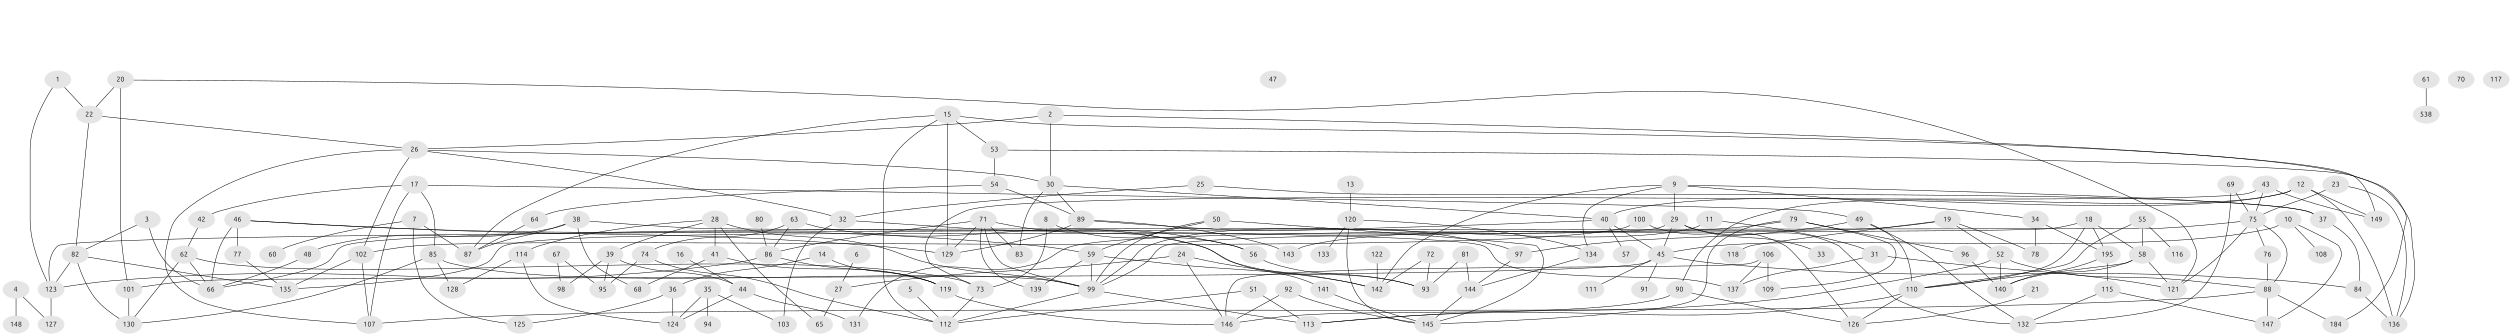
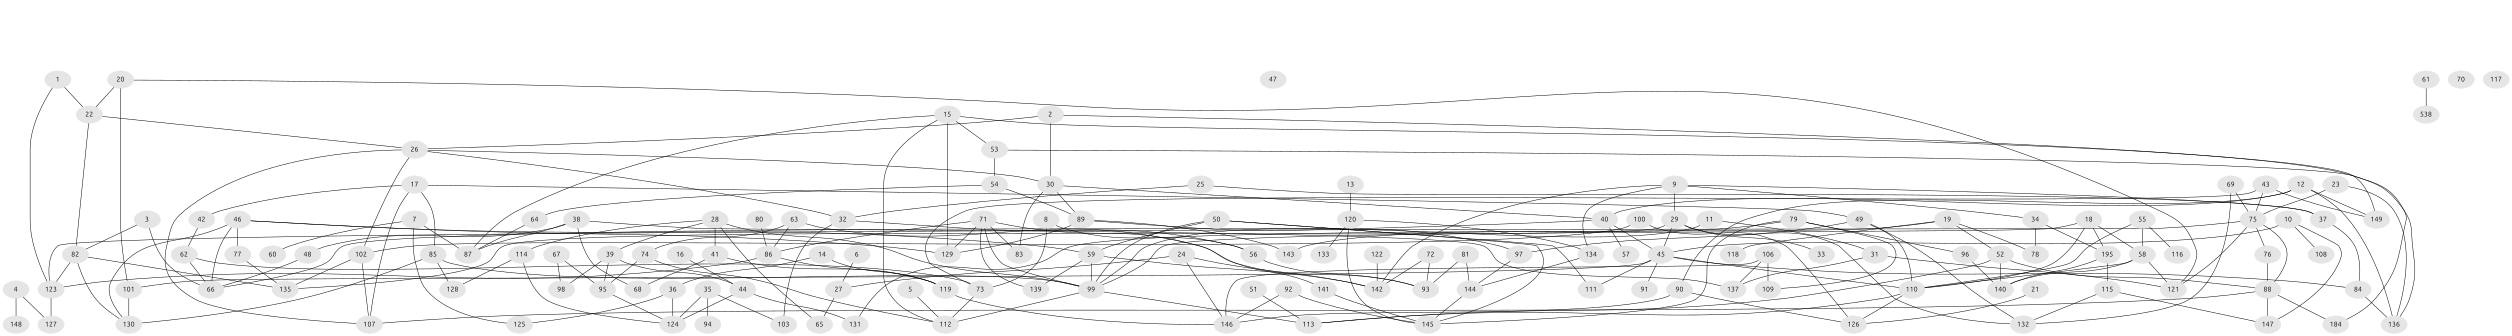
none -> (1416, 235)
none -> (1798, 274)
(157, 290) -> (144, 249)
none -> (638, 307)
(1100, 307) -> none
